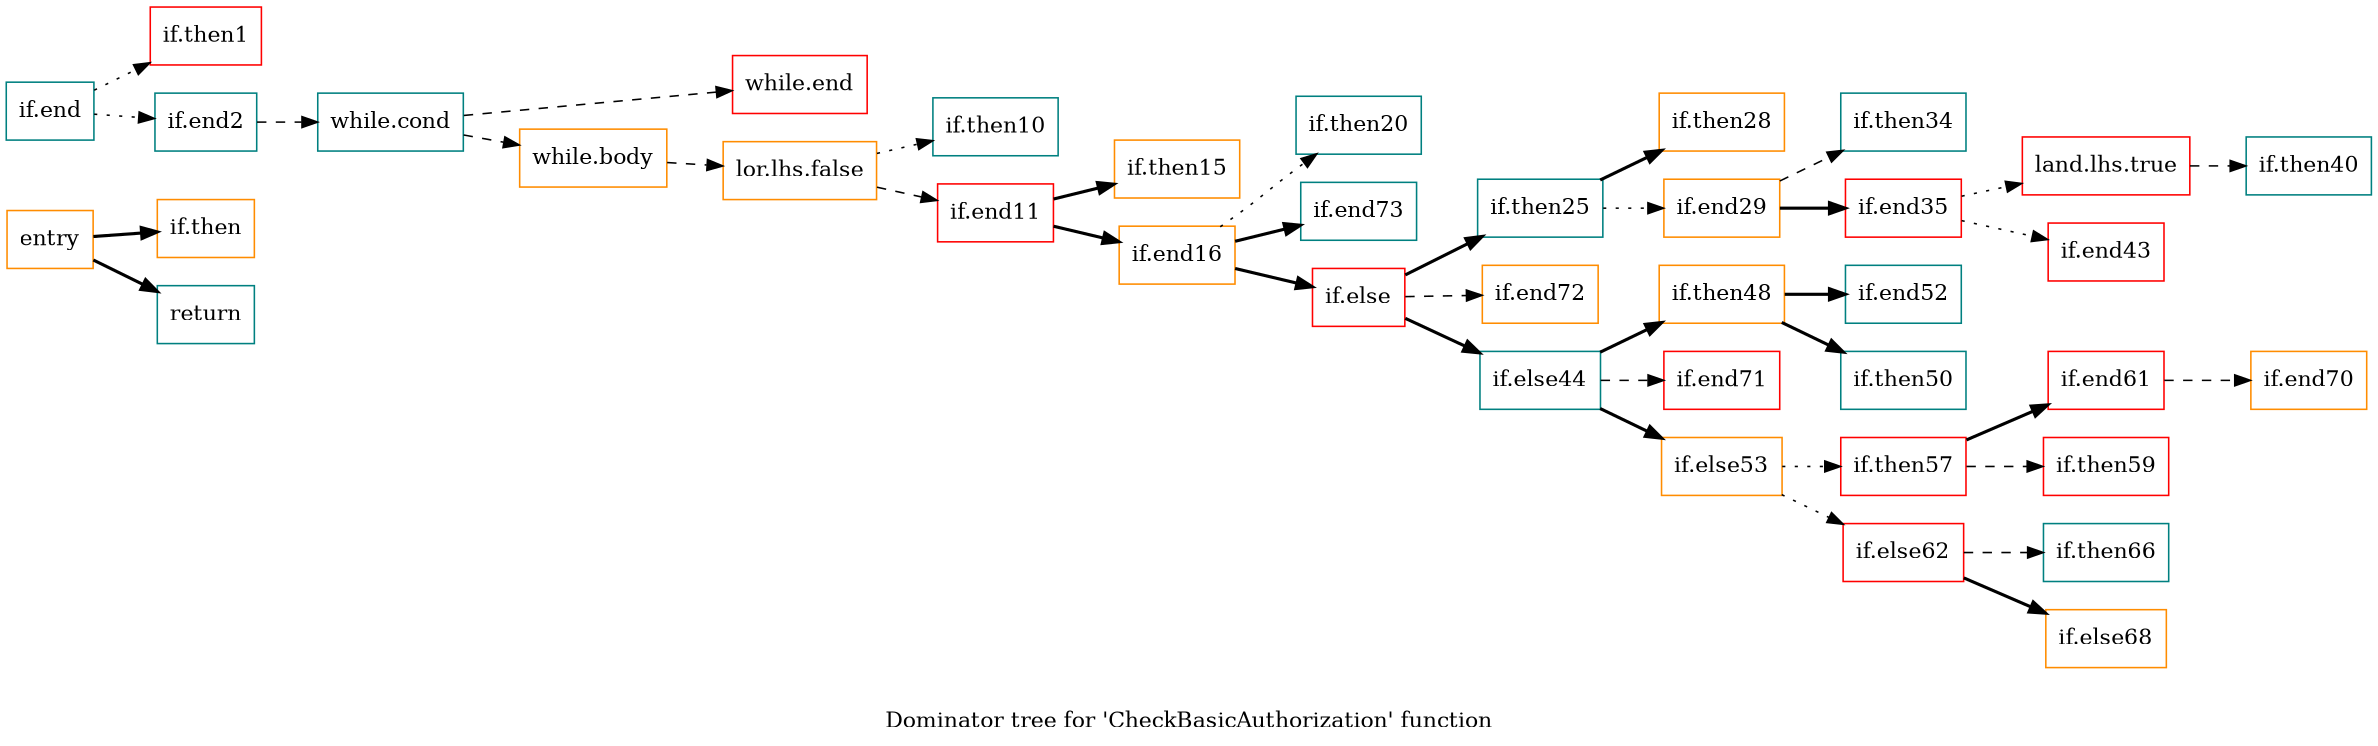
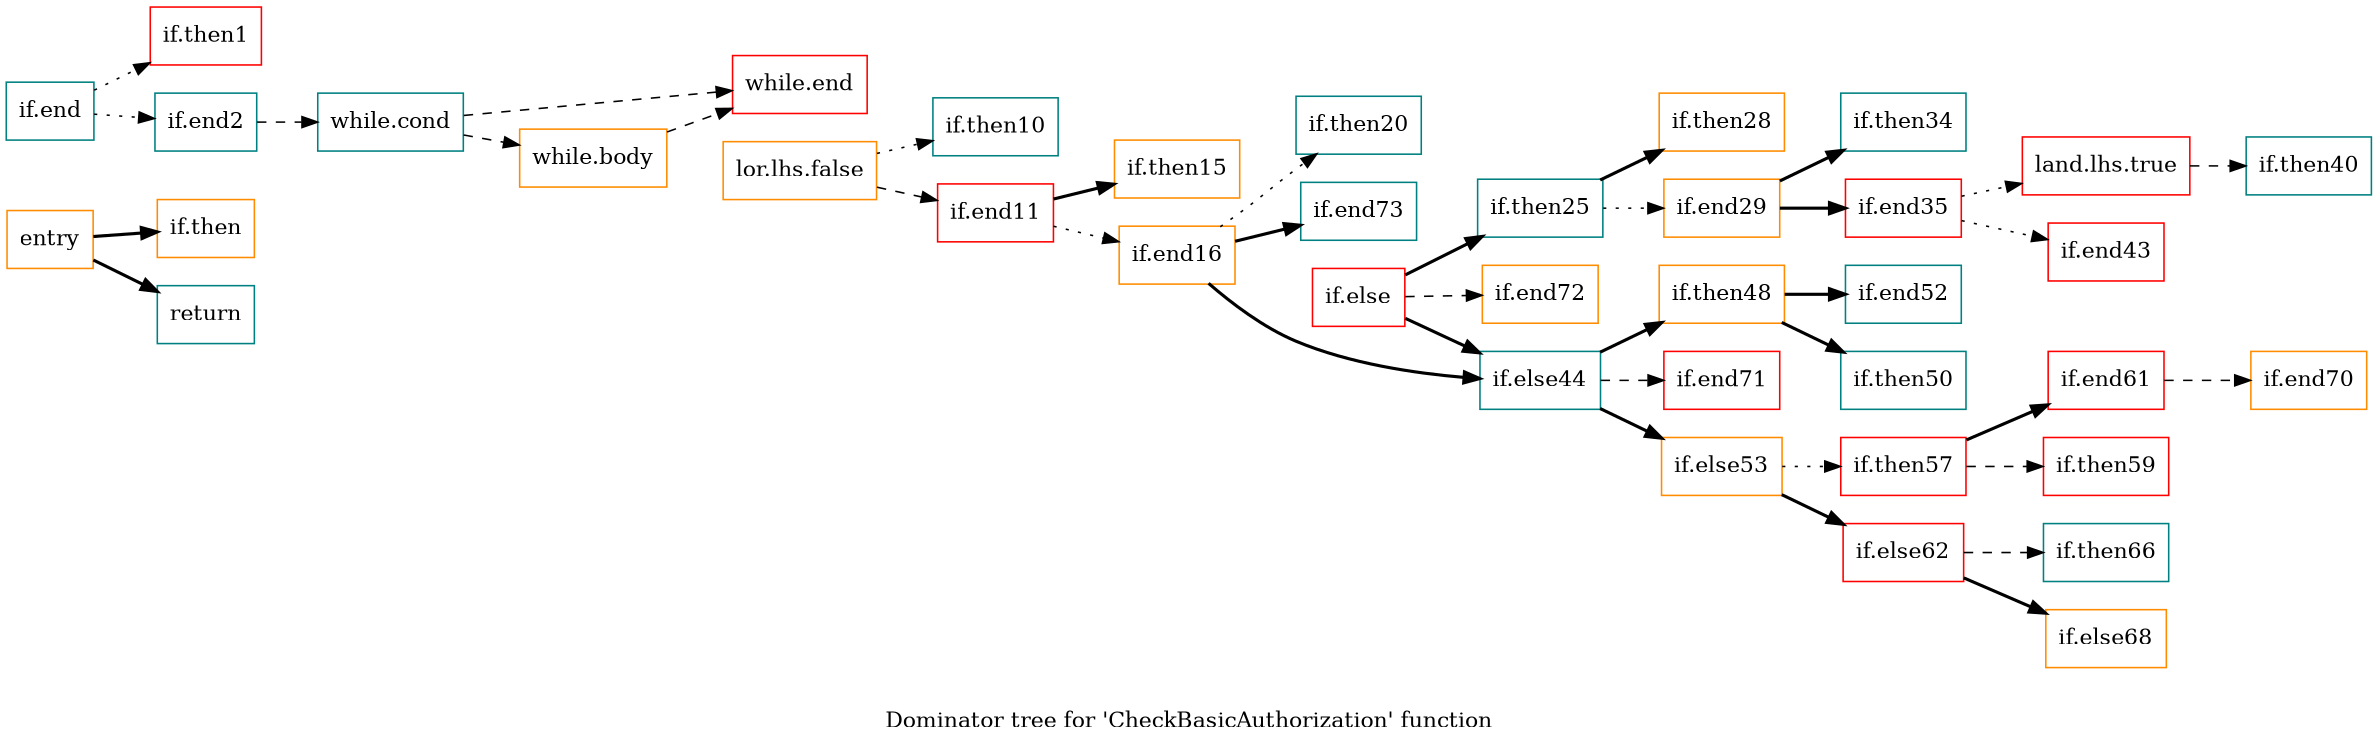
(687, 164) -> (692, 123)
(1804, 169) -> (1804, 169)
(1078, 232) -> (1078, 232)
(1266, 276) -> (1327, 352)
(1805, 506) -> (1805, 506)
